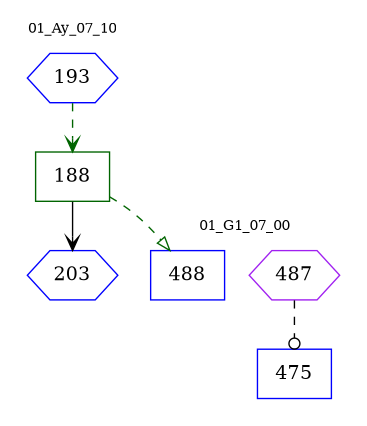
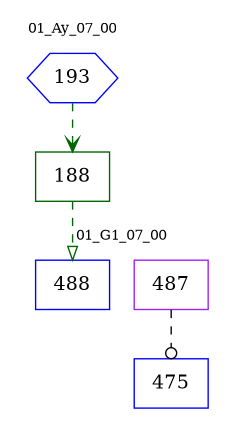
(73, 29) -> (73, 29)
(73, 275) -> none
(294, 275) -> (171, 285)
